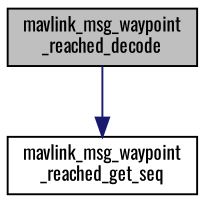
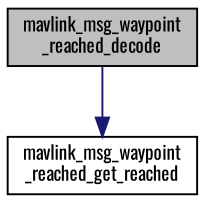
(102, 166) -> (102, 166)
